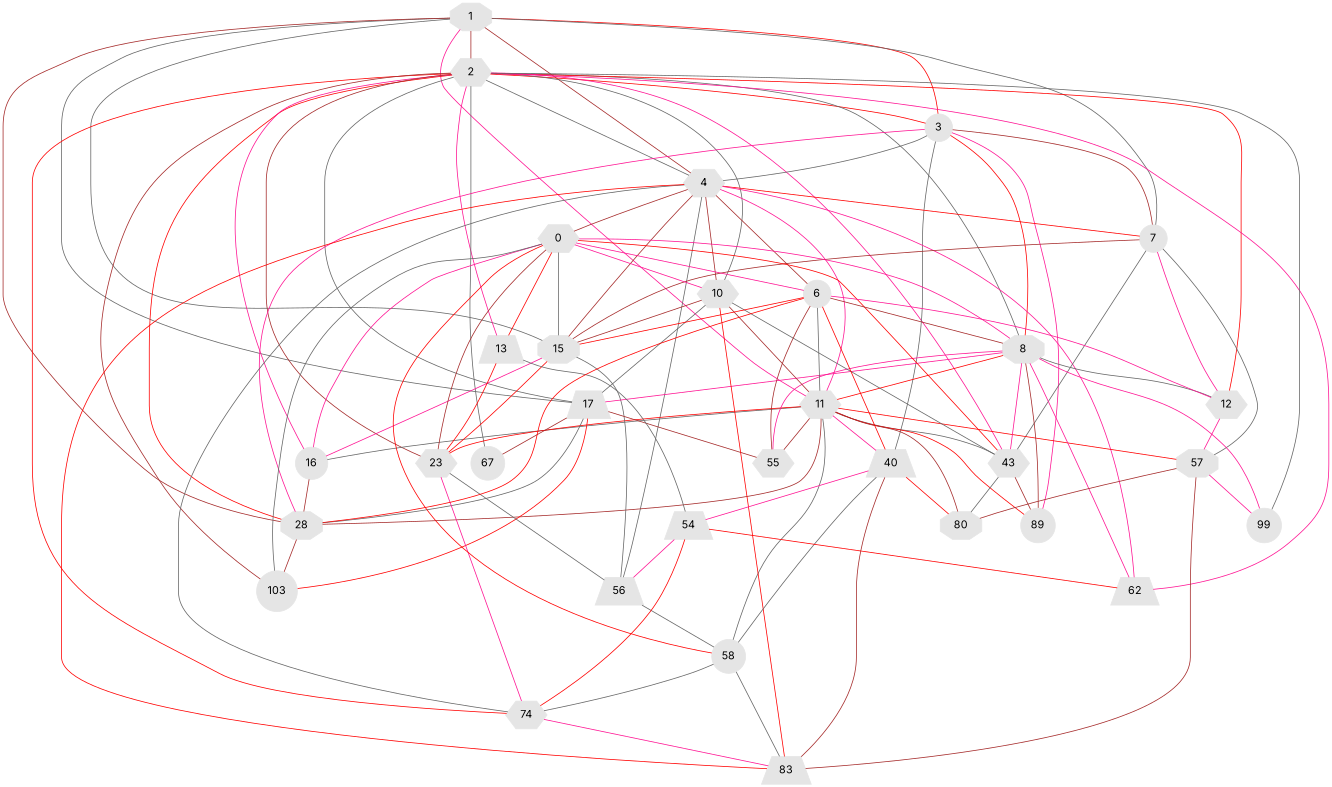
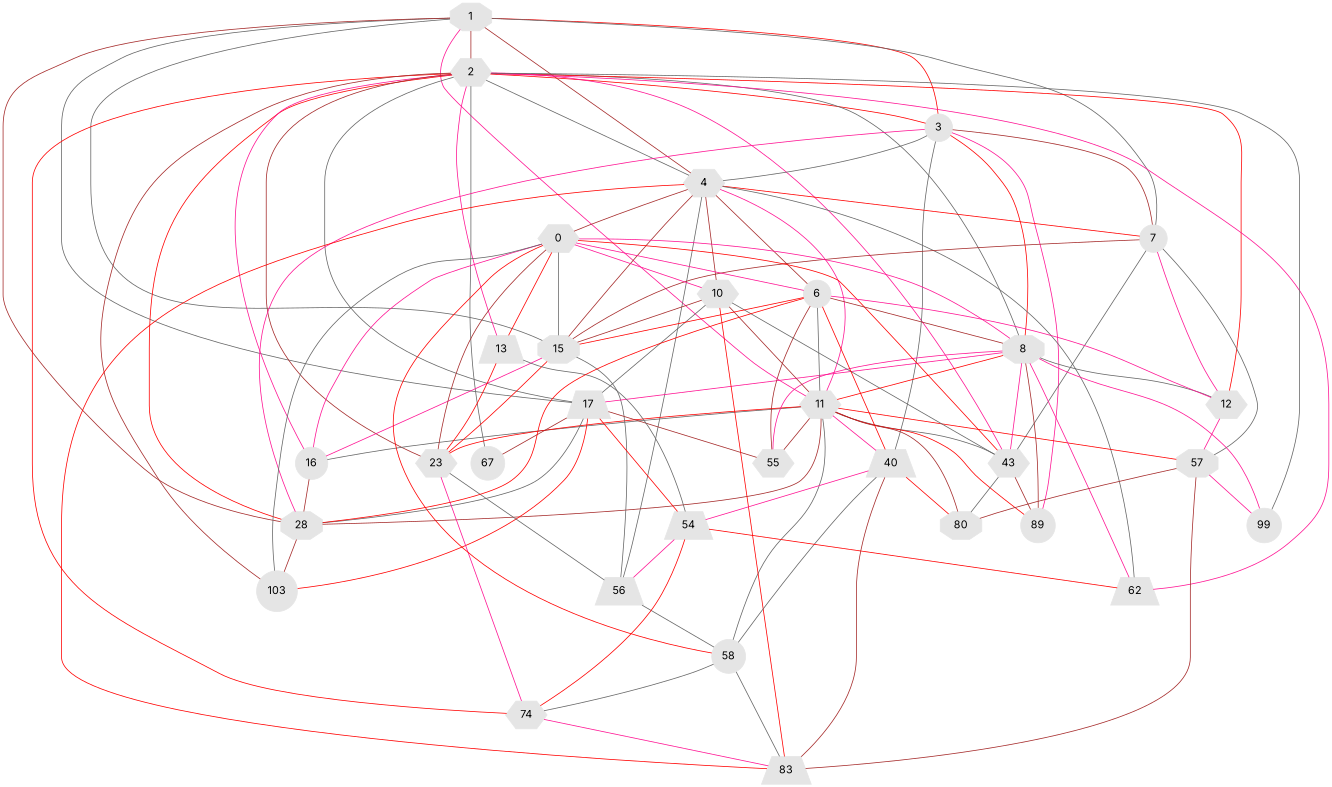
(676, 118) -> none
(1012, 299) -> (1012, 299)
(222, 421) -> none
none -> (639, 465)
